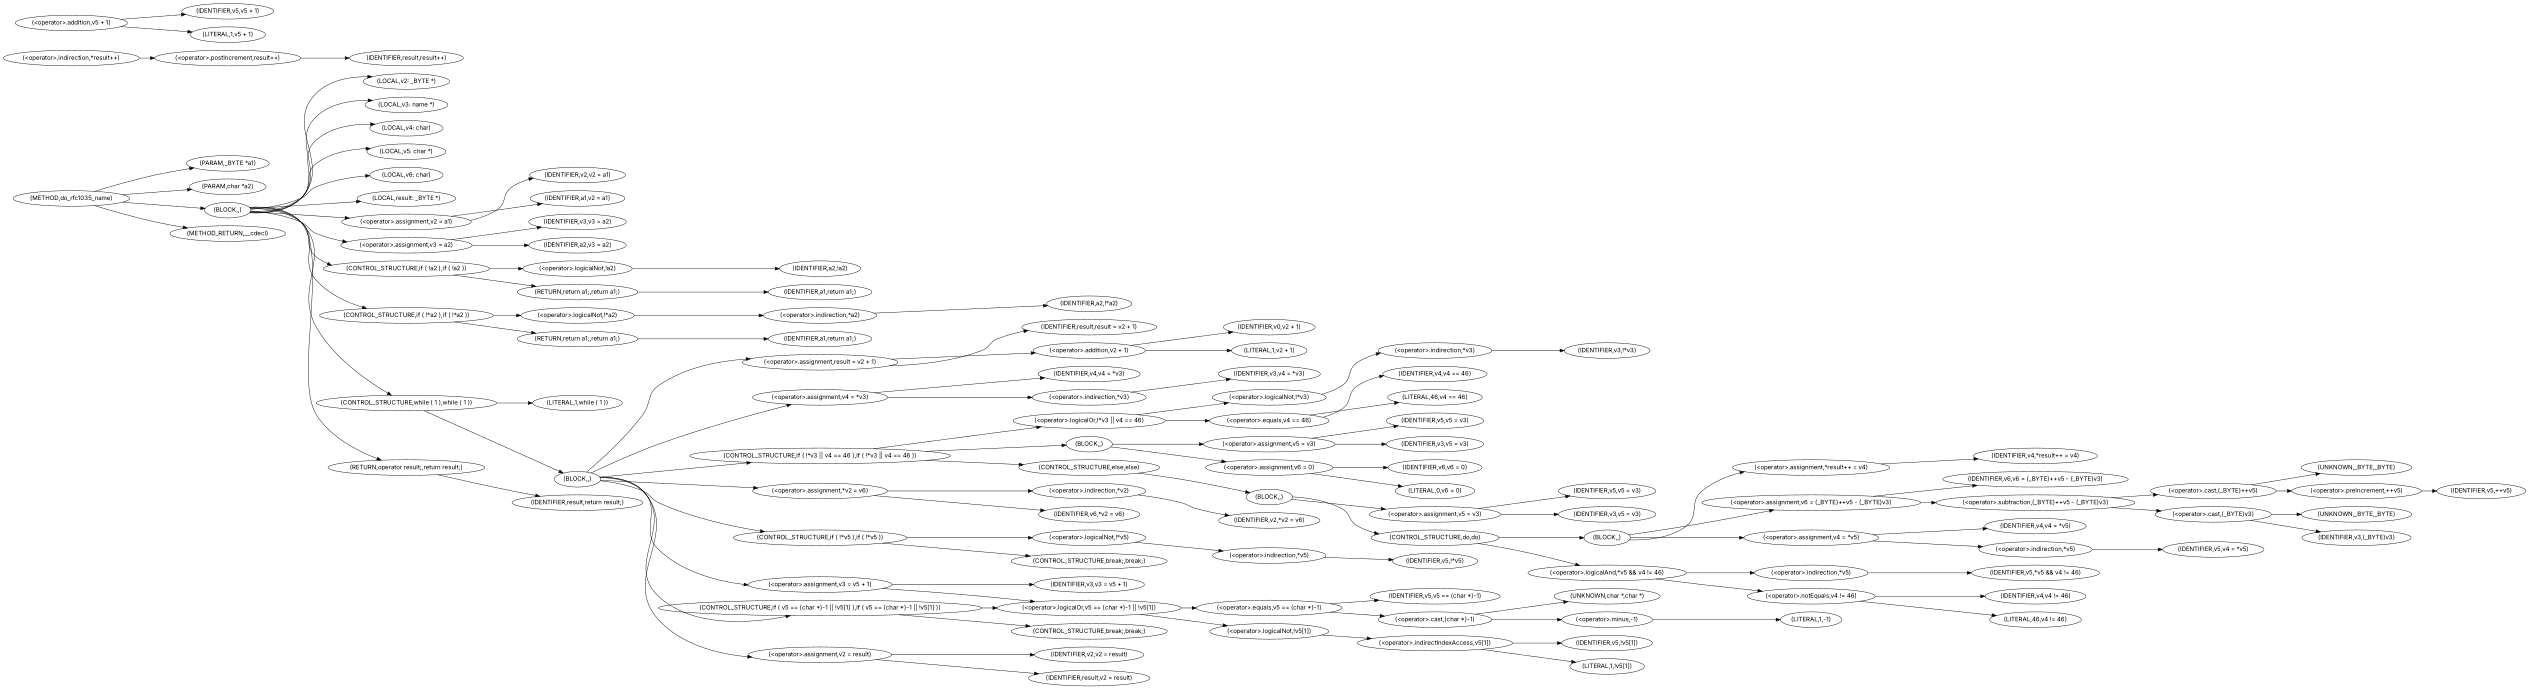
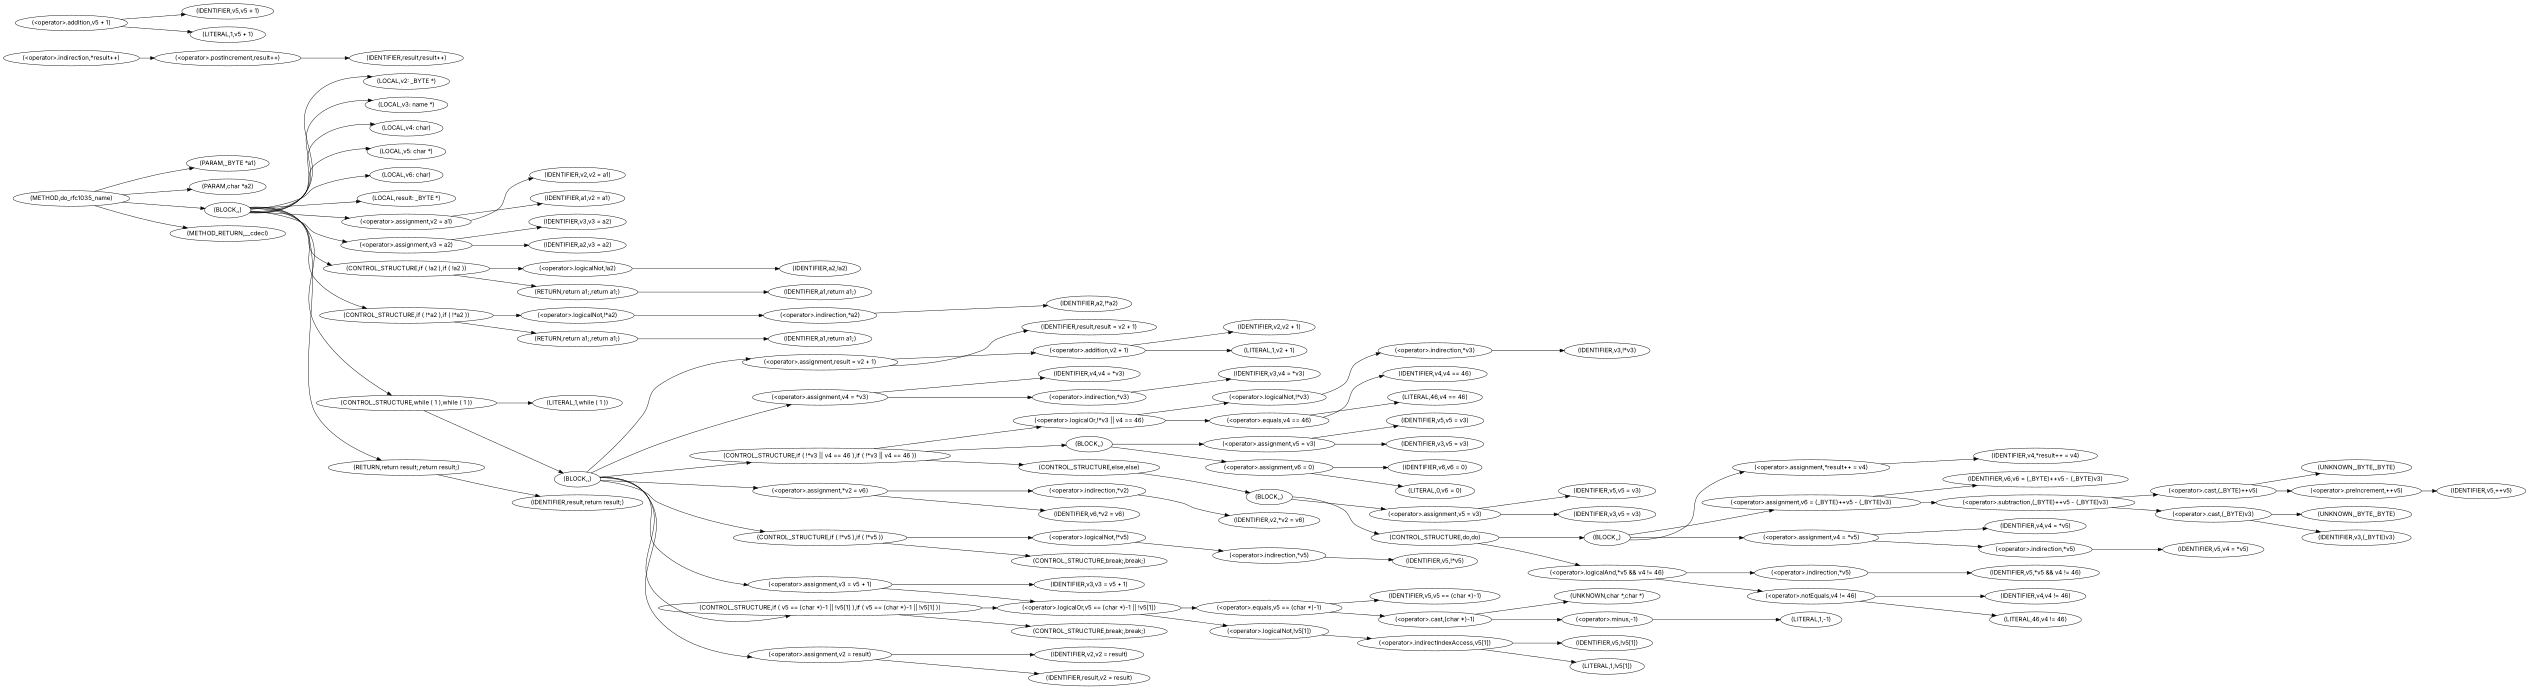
(1269, 327) -> (1269, 327)
(406, 468) -> (406, 468)
